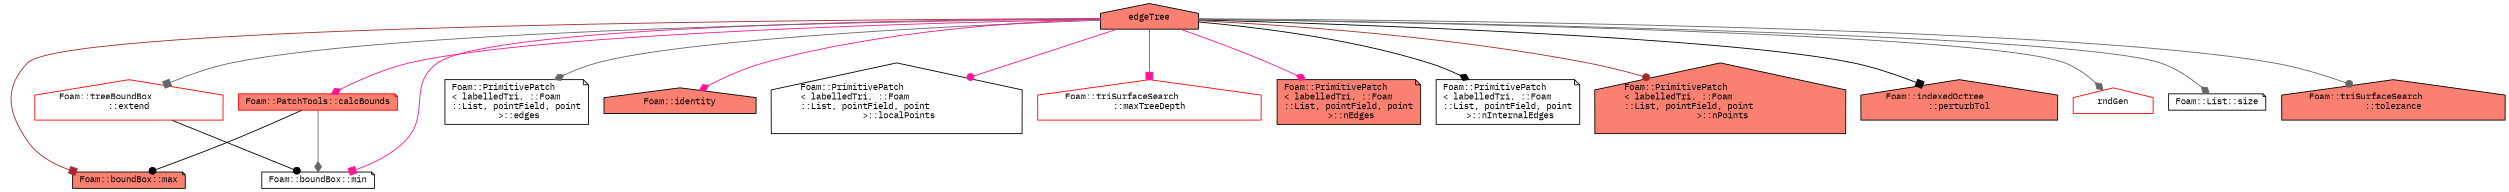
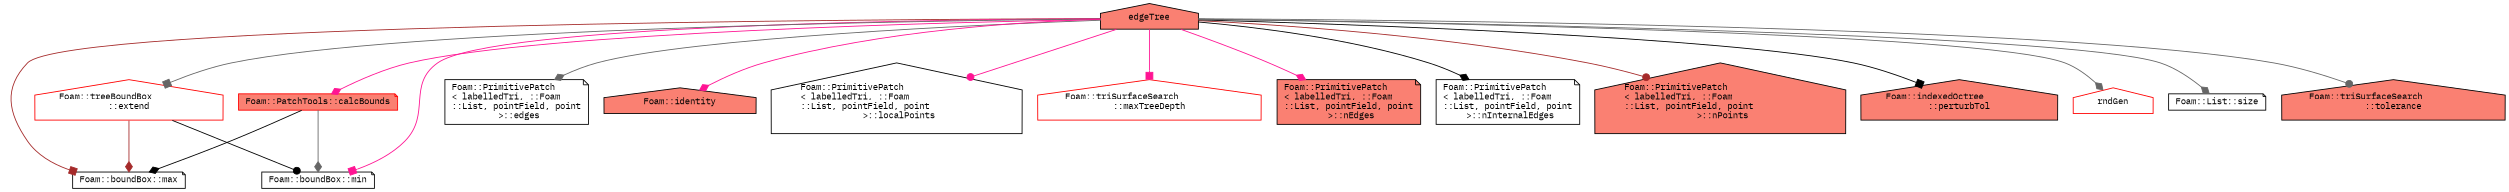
(237, 138) -> (237, 138)
none -> (129, 141)
(129, 180) -> (129, 180)
